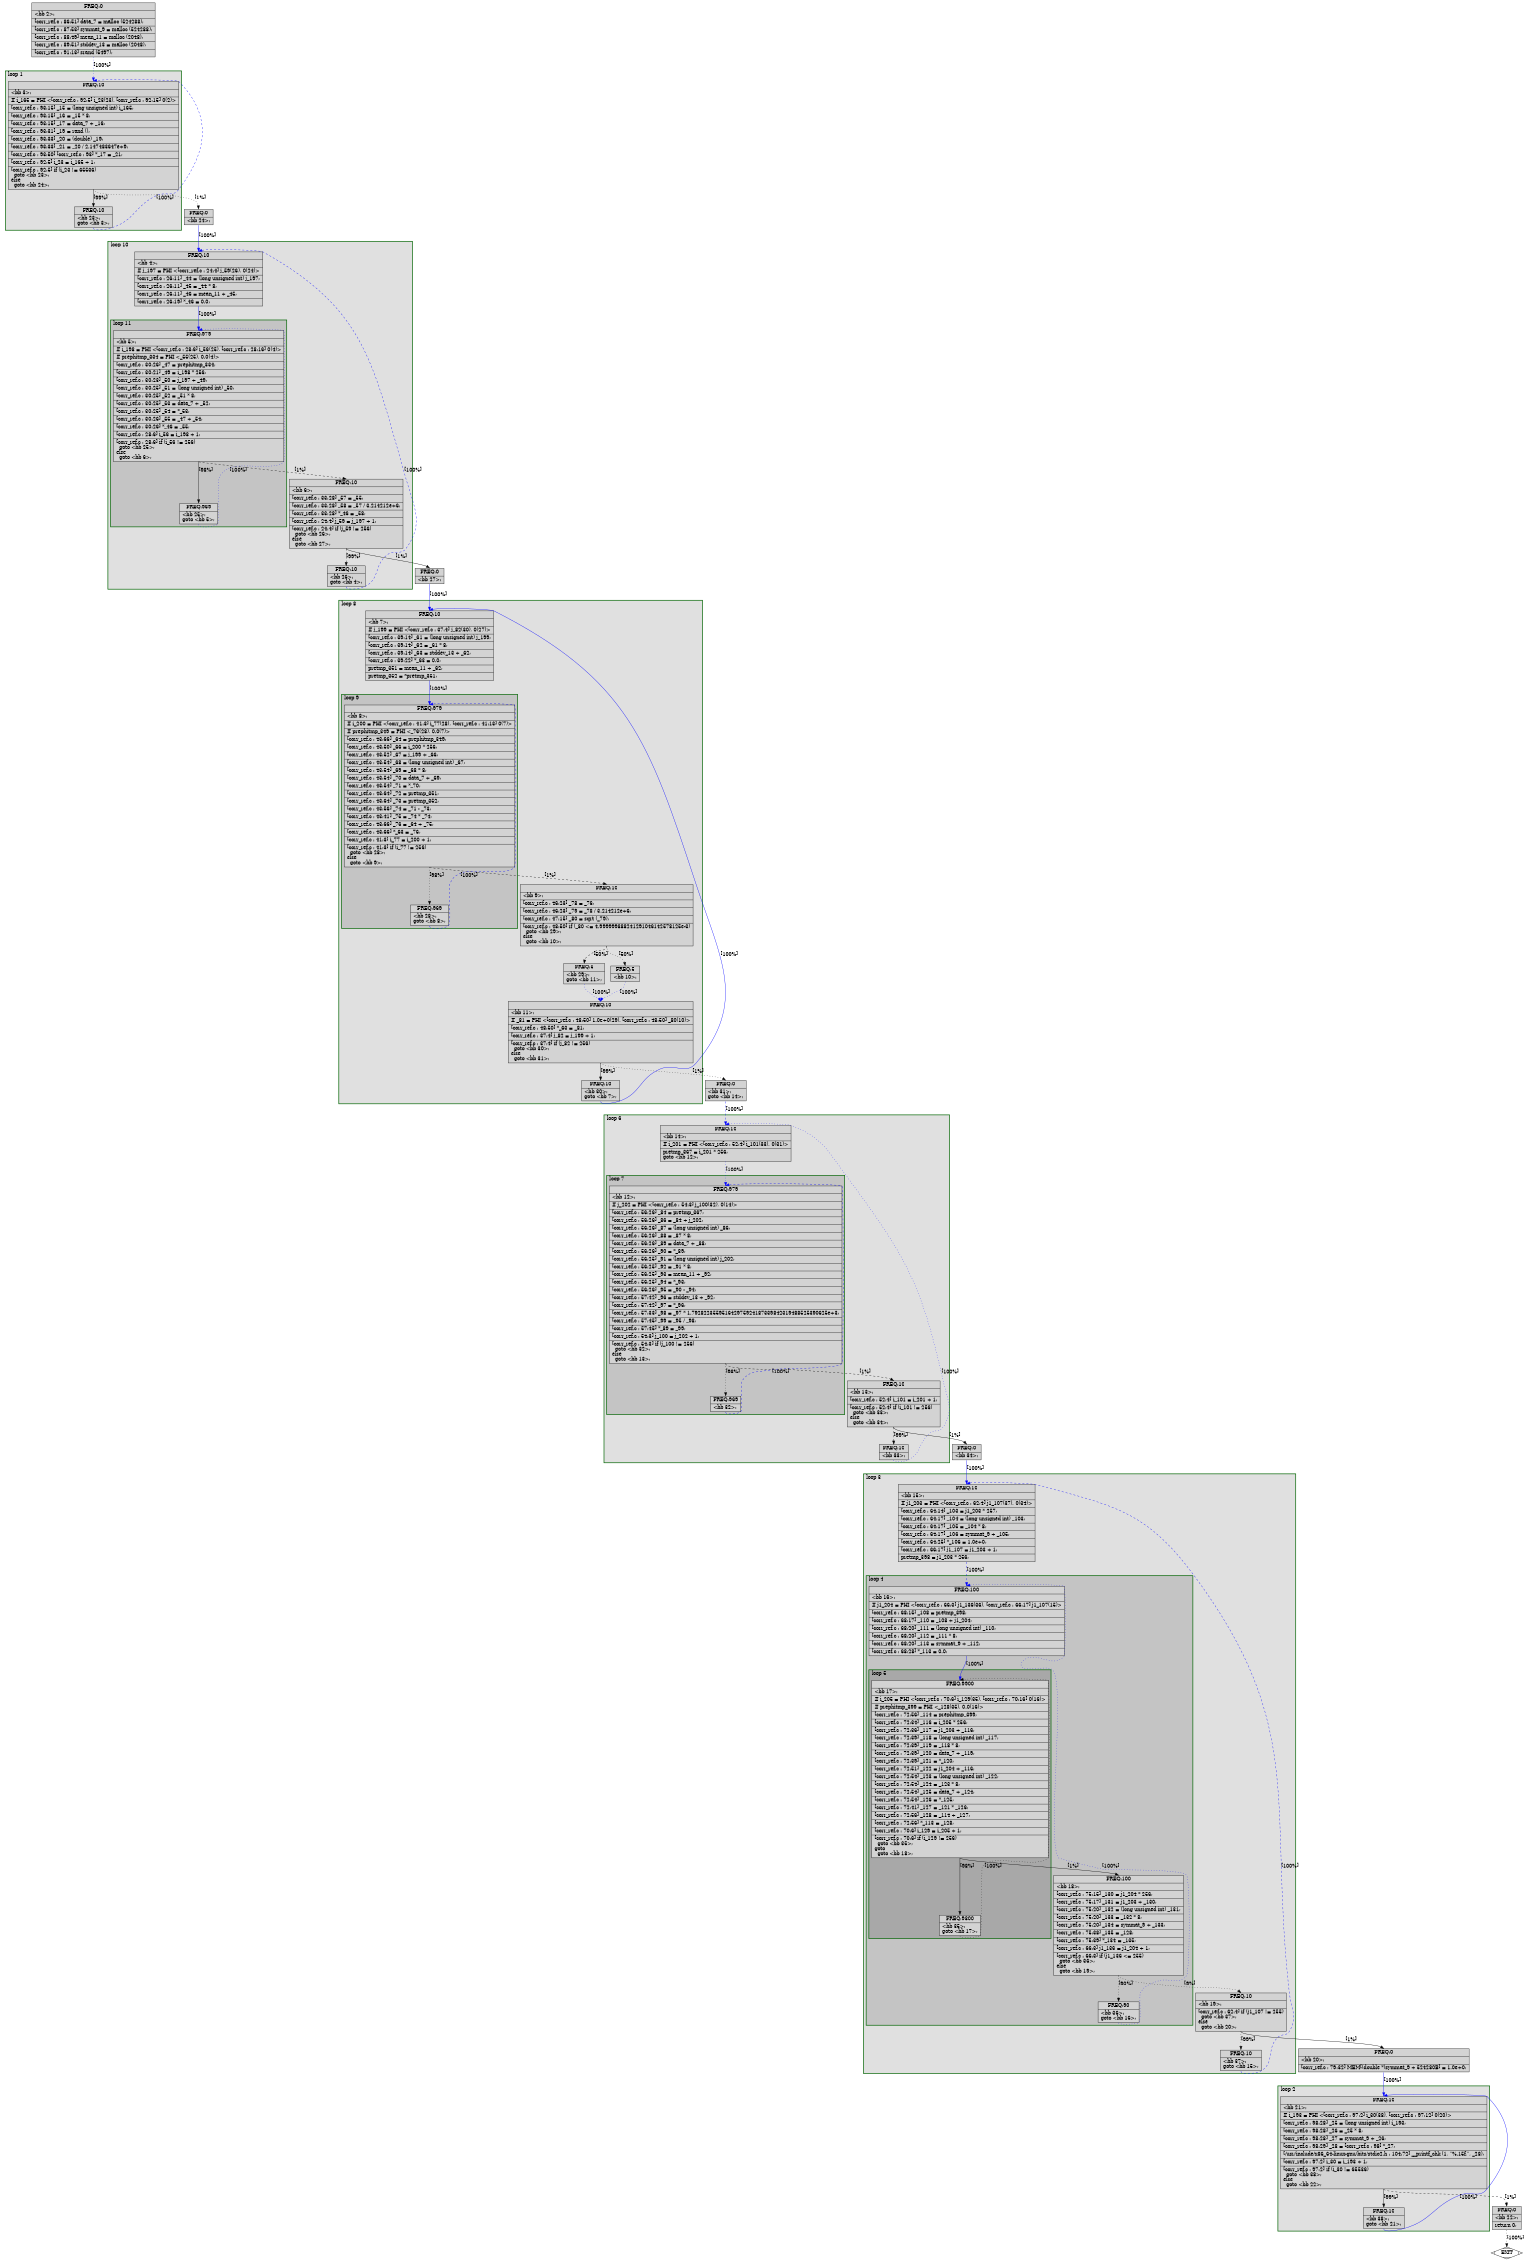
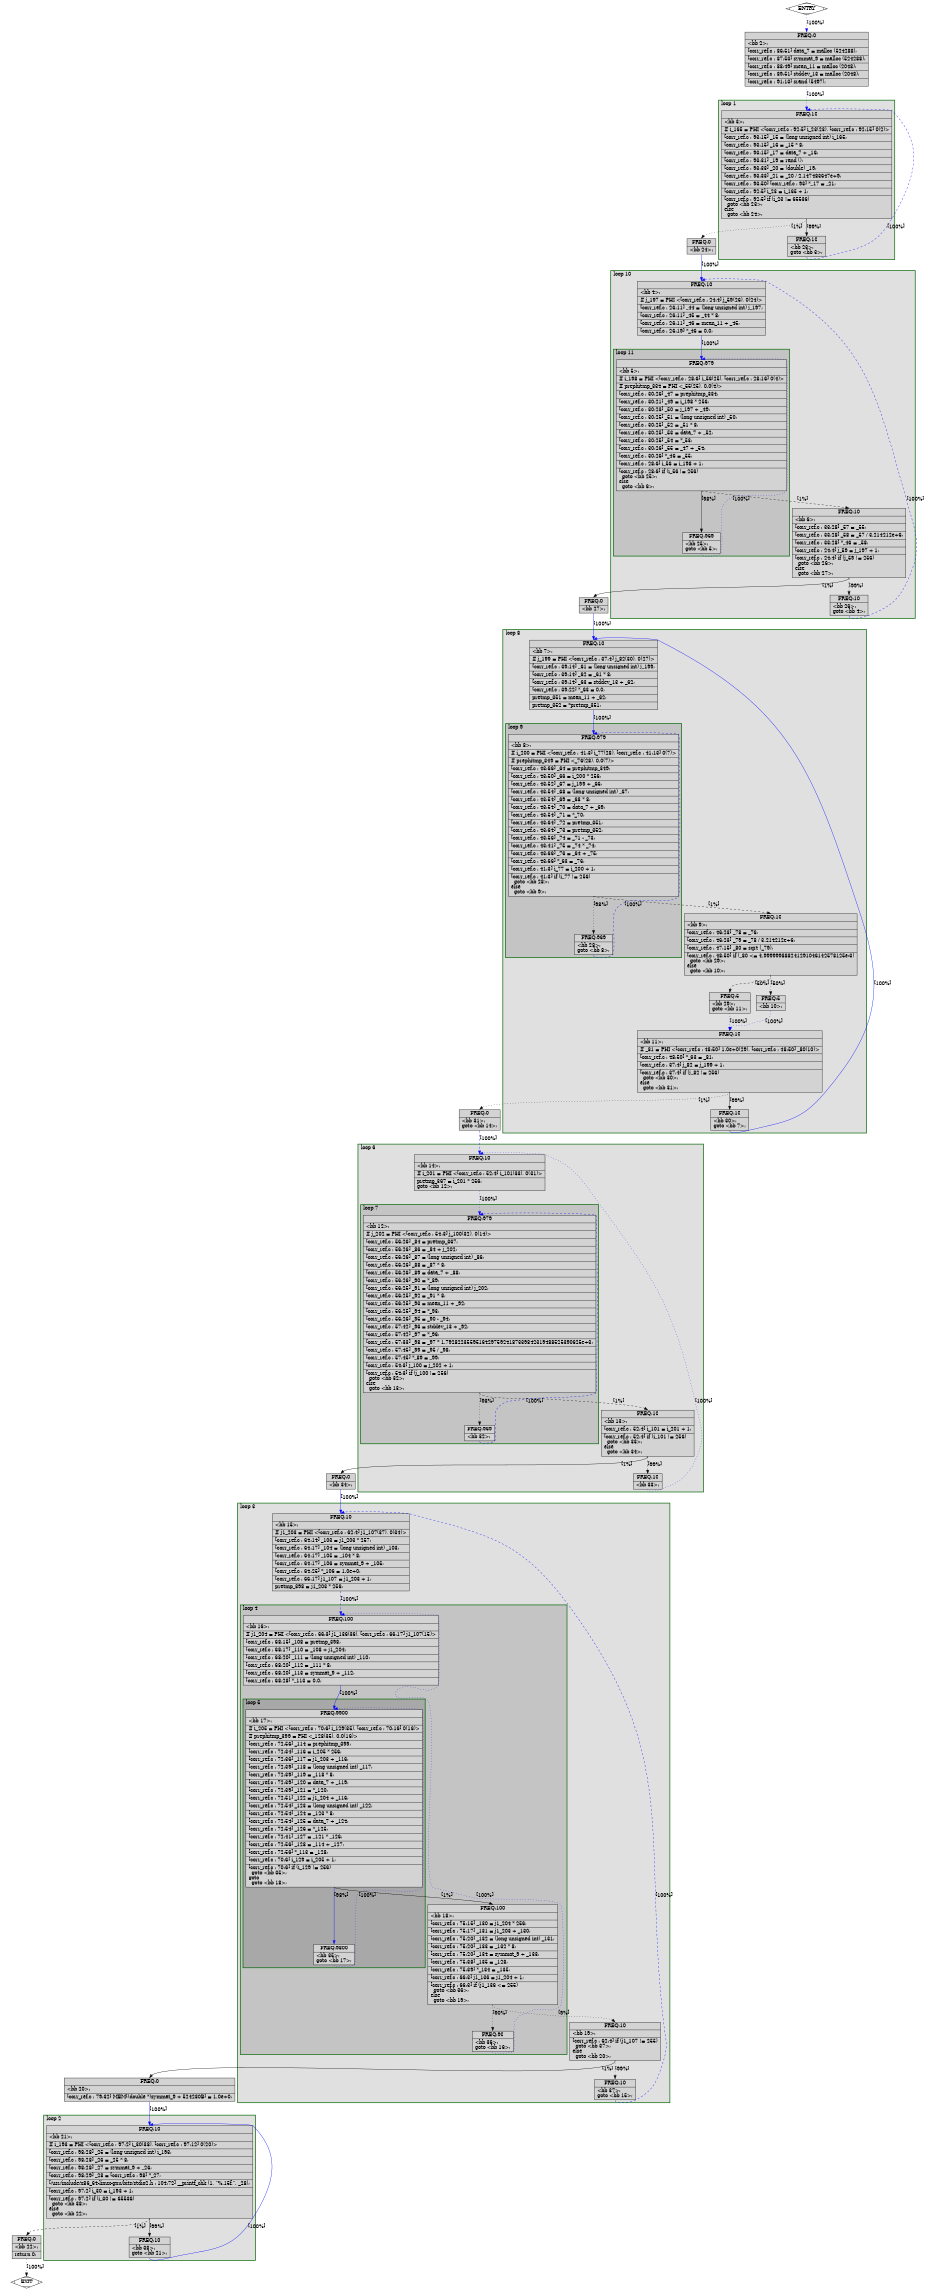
none -> (807, 9)
(1049, 1838) -> (423, 1867)
(960, 1885) -> (334, 1914)
